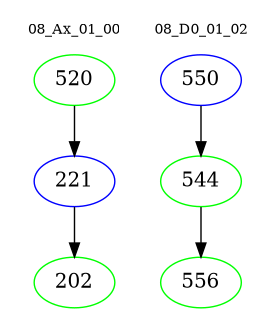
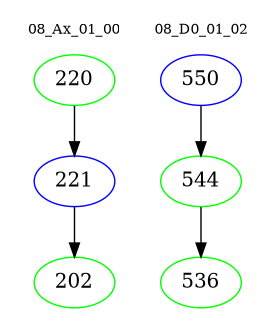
(74, 80) -> (74, 80)
(201, 283) -> (201, 283)
